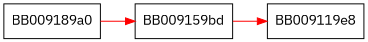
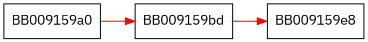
(52, 21) -> (52, 21)
(316, 21) -> (316, 21)
